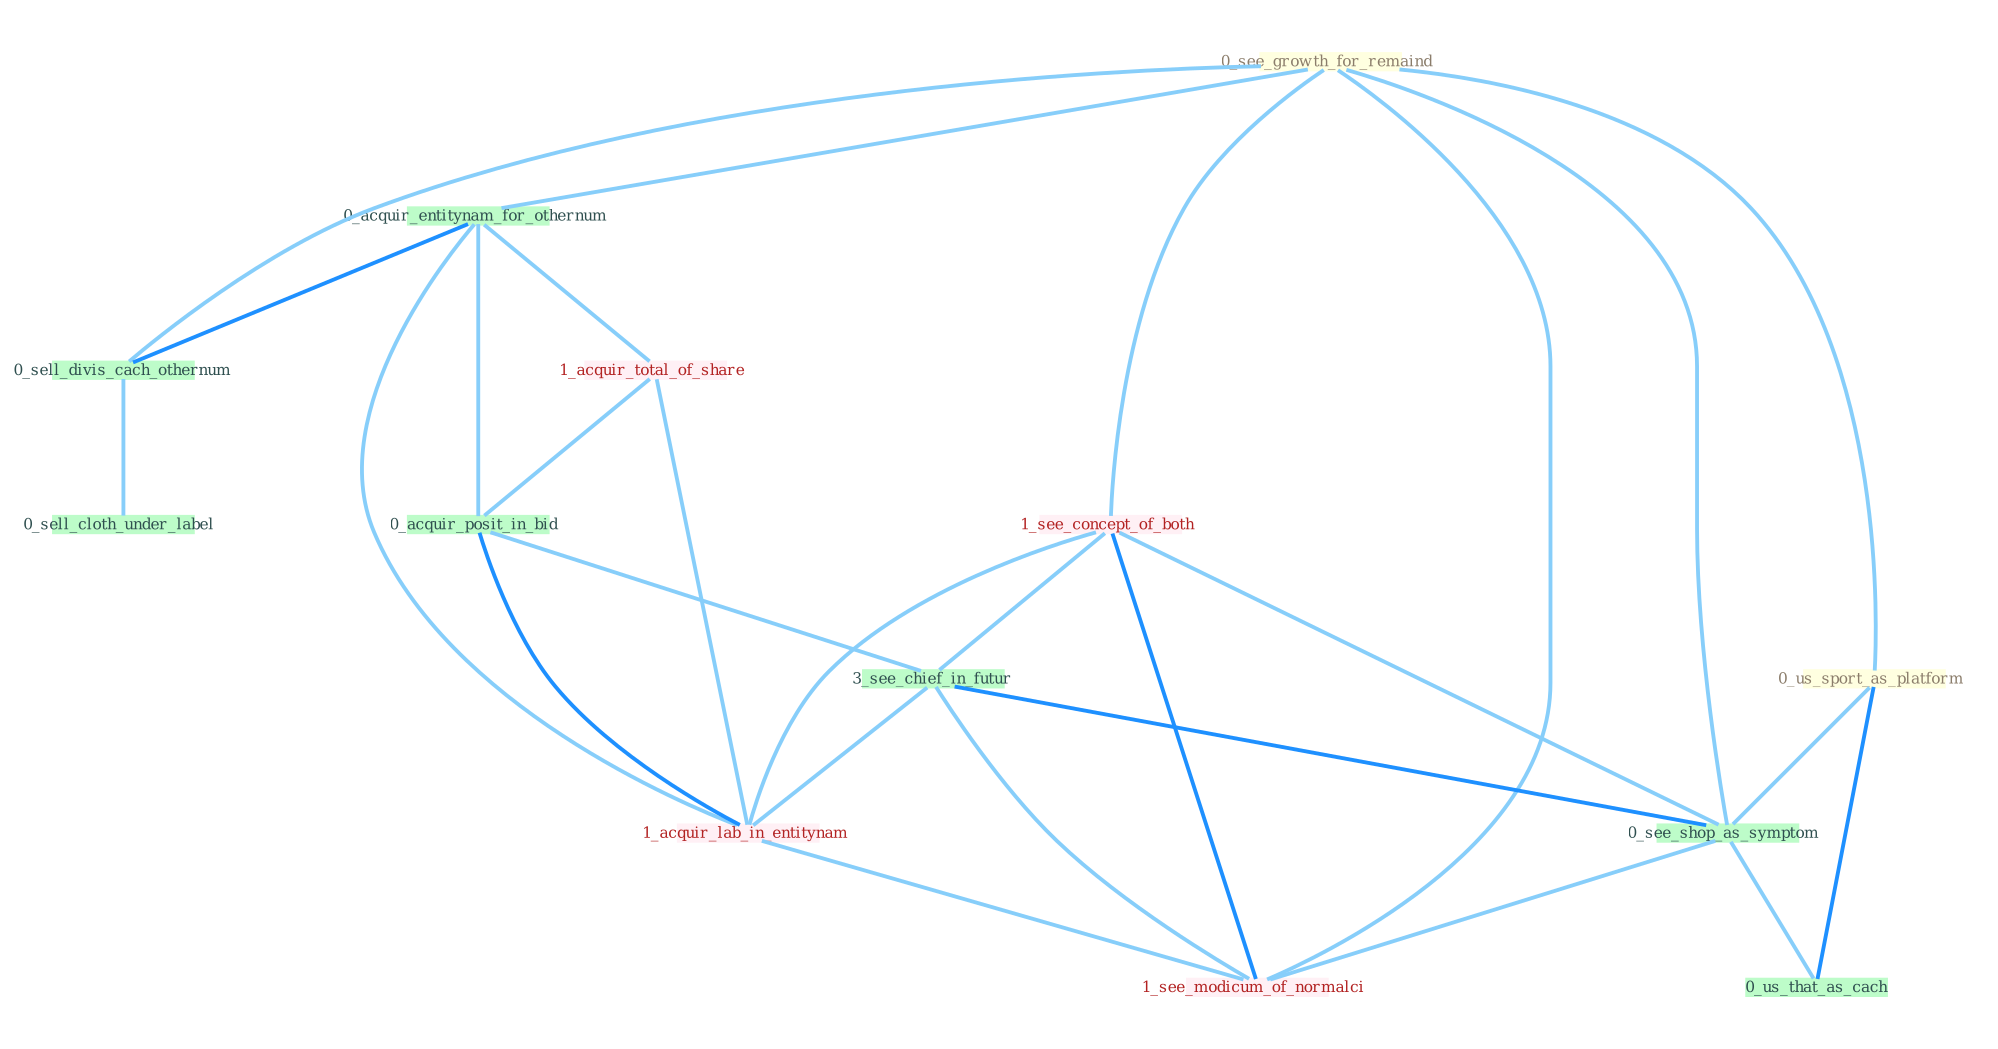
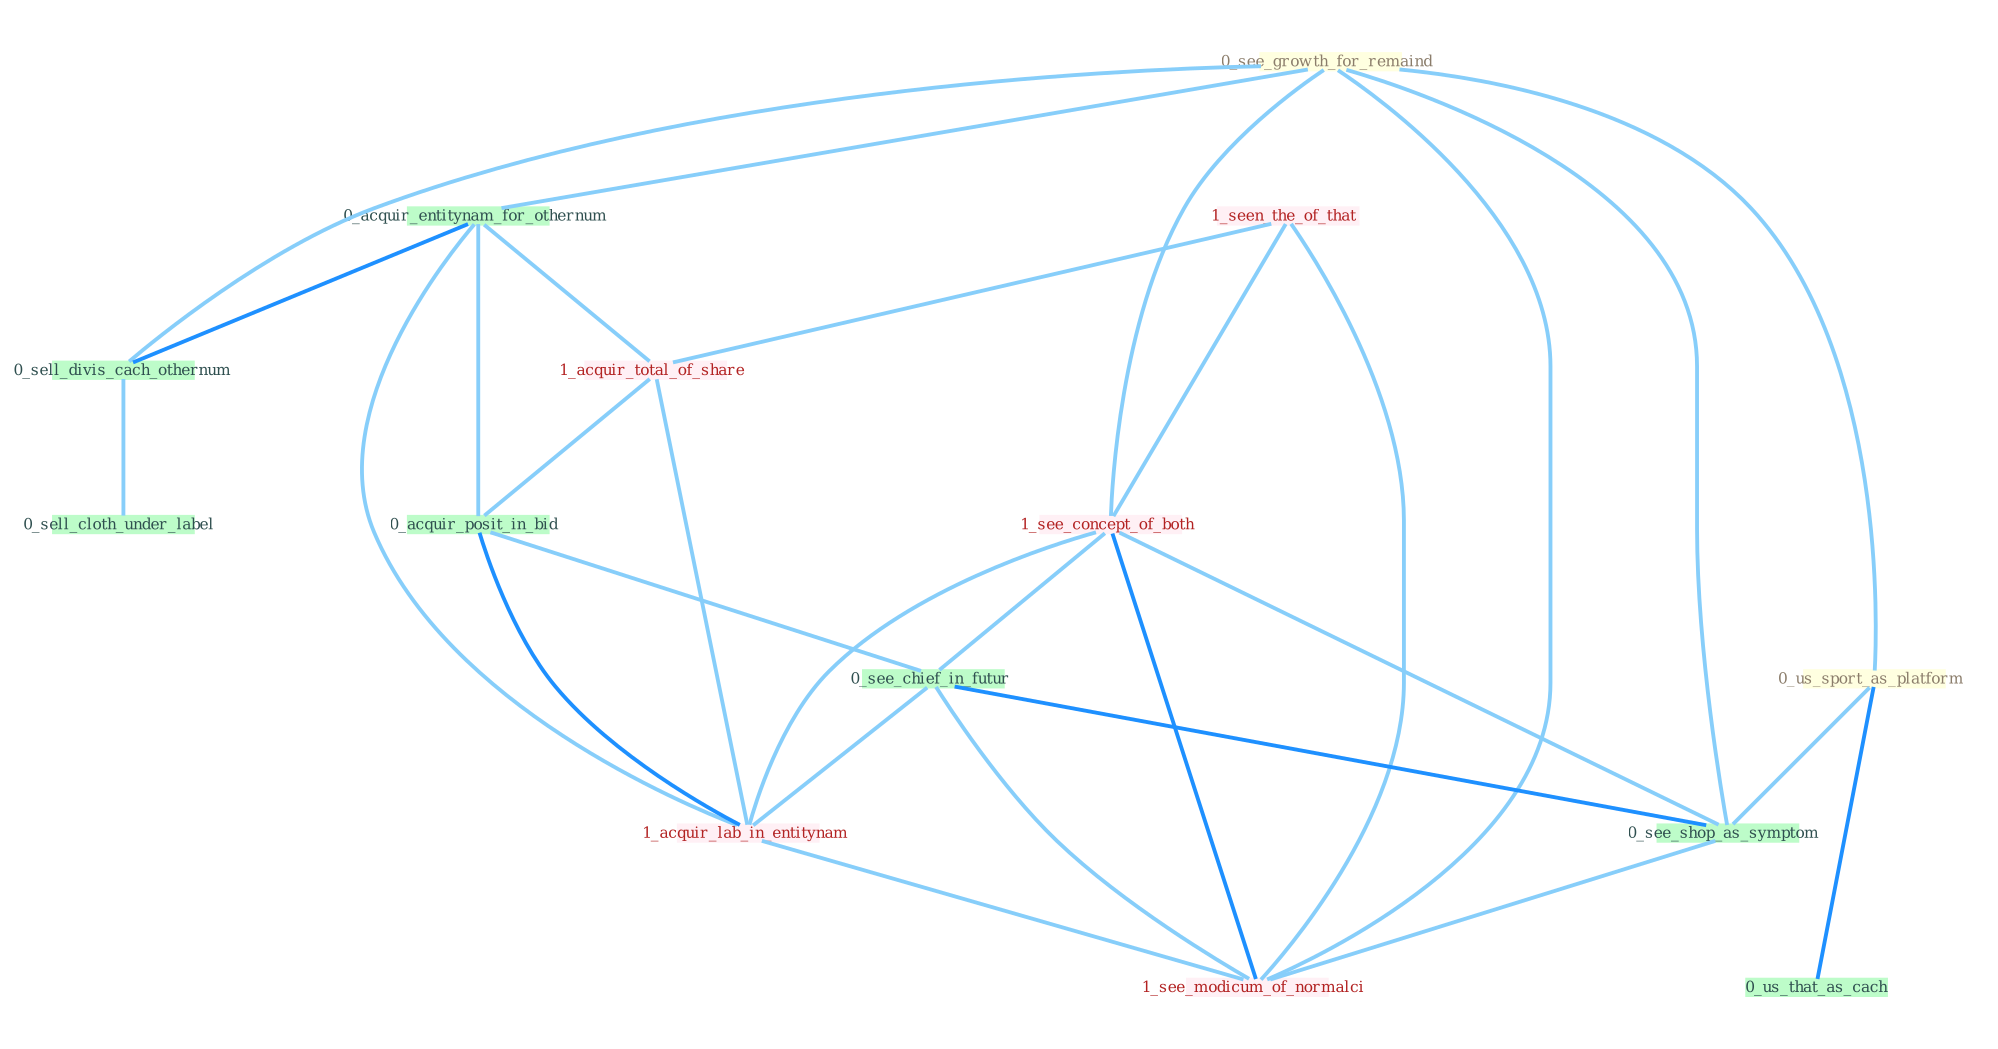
none -> (1288, 216)
(933, 679) -> (933, 679)
(1772, 910) -> none
